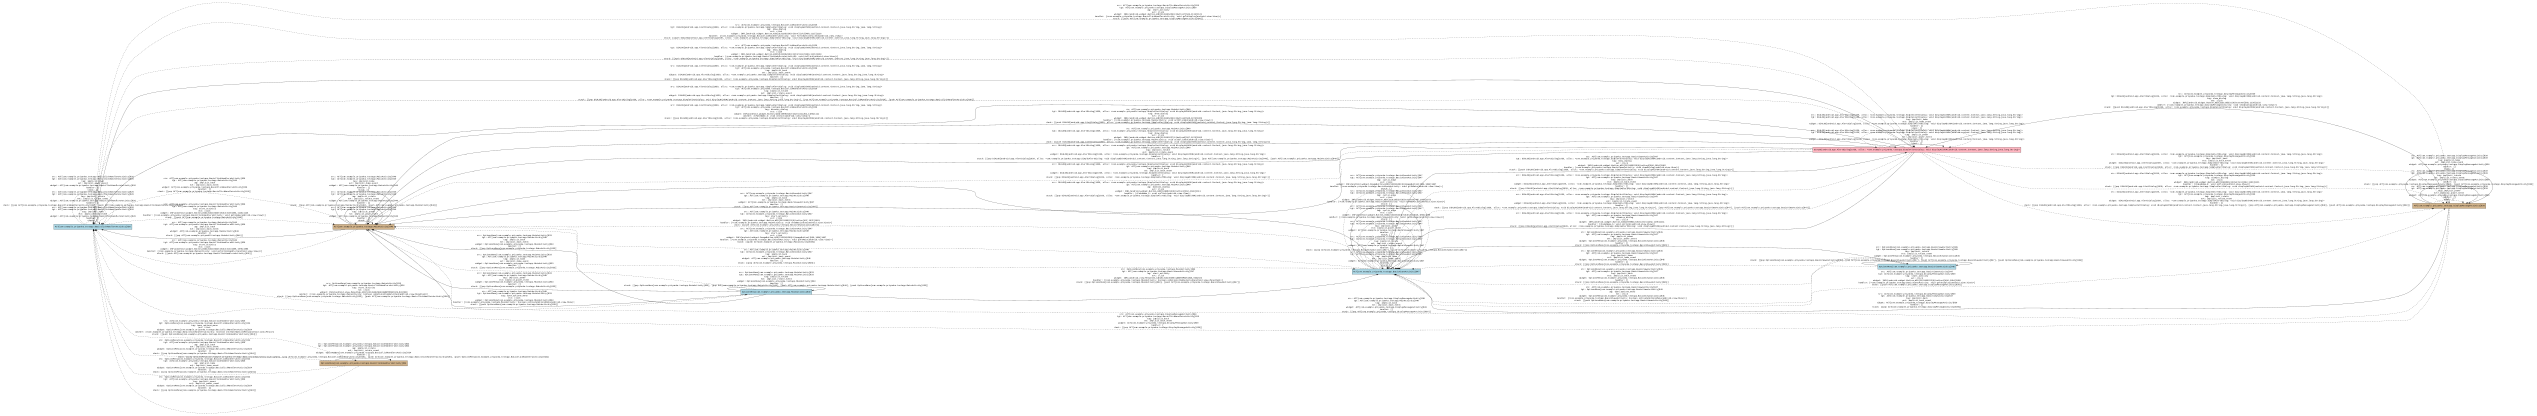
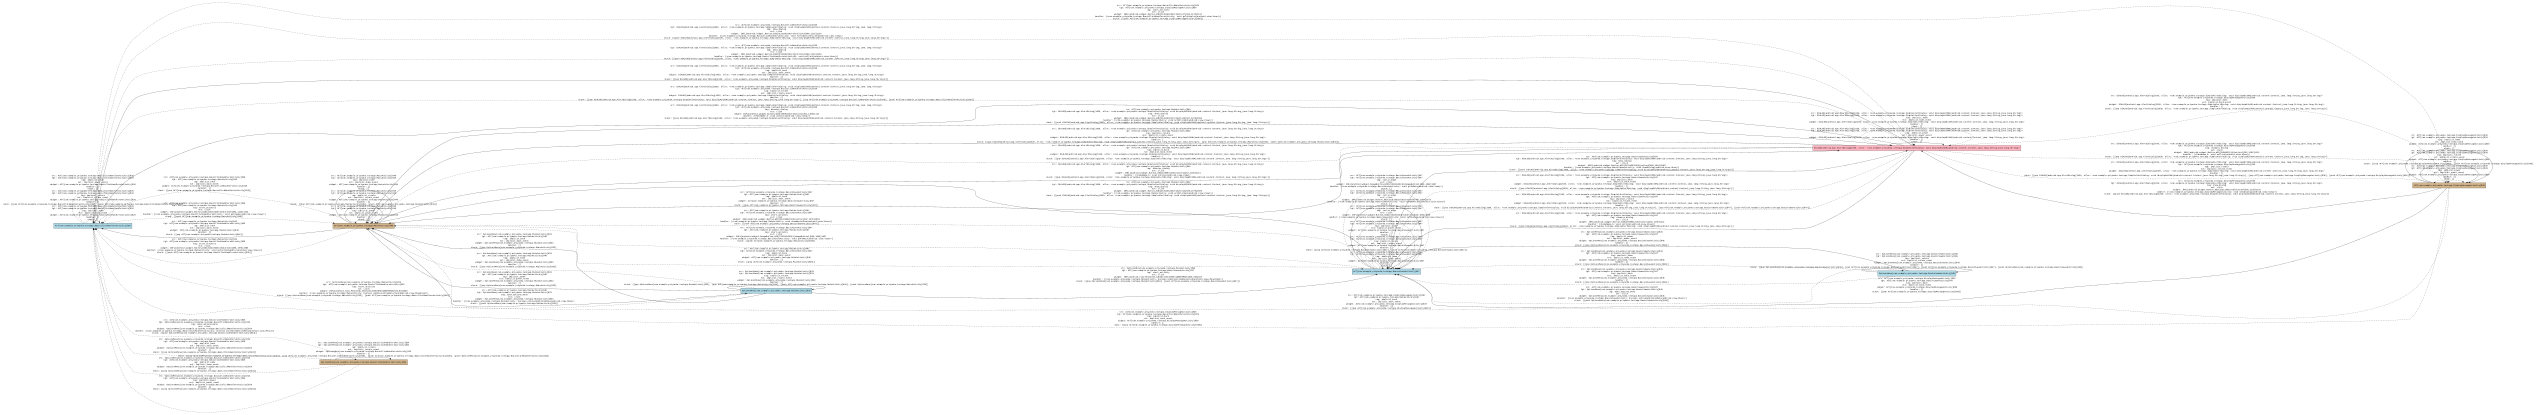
(1913, 287) -> none
